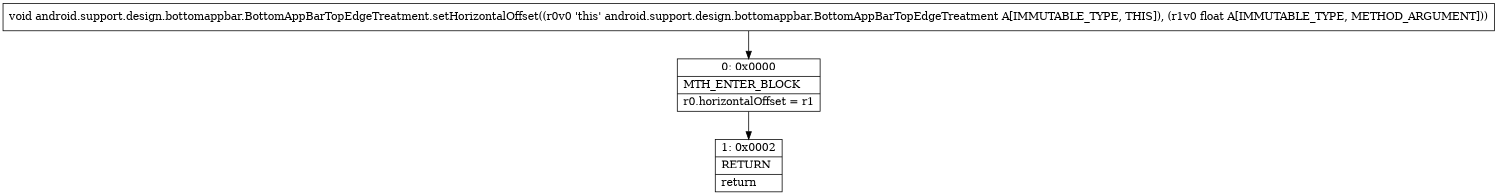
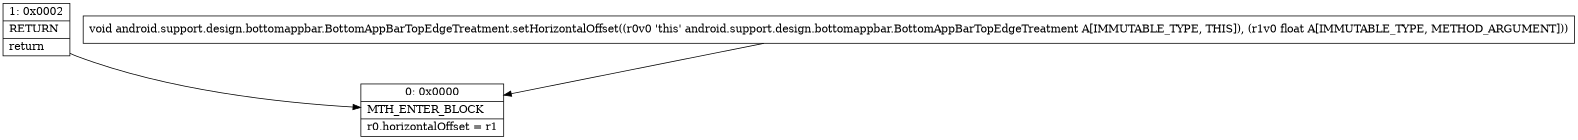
(749, 122) -> (209, 91)
